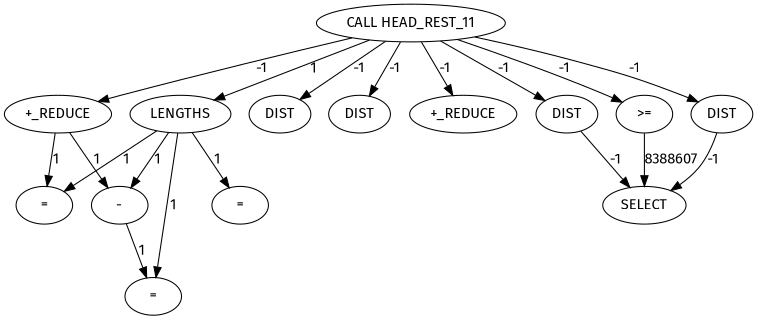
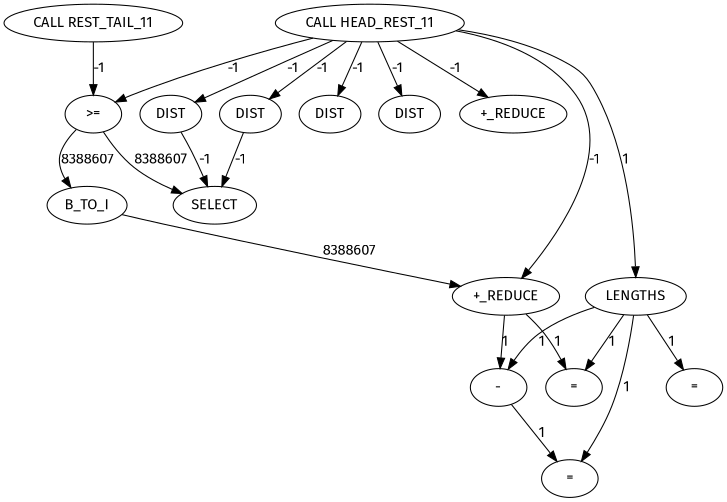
none -> (93, 23)
none -> (87, 205)
